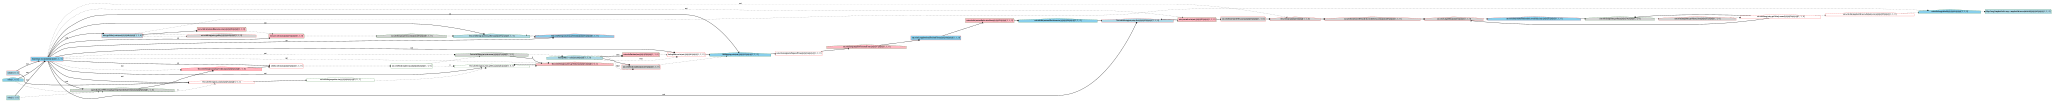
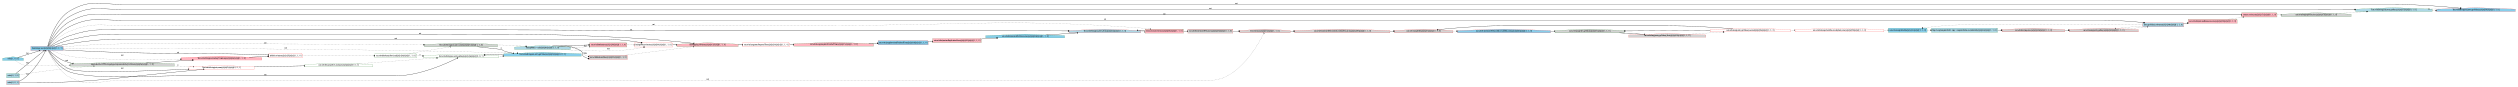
(1950, 12) -> (1908, 30)
(1656, 19) -> (1632, 34)
none -> (2033, 30)
(740, 55) -> (708, 45)
(575, 64) -> (543, 54)
